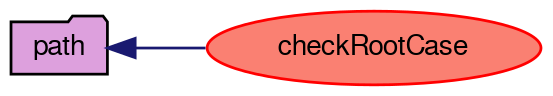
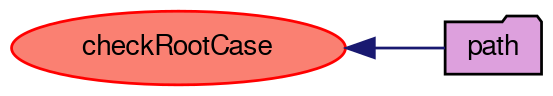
(171, 48) -> (410, 48)
